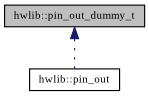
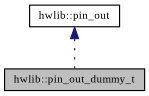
(75, 54) -> (75, 54)
